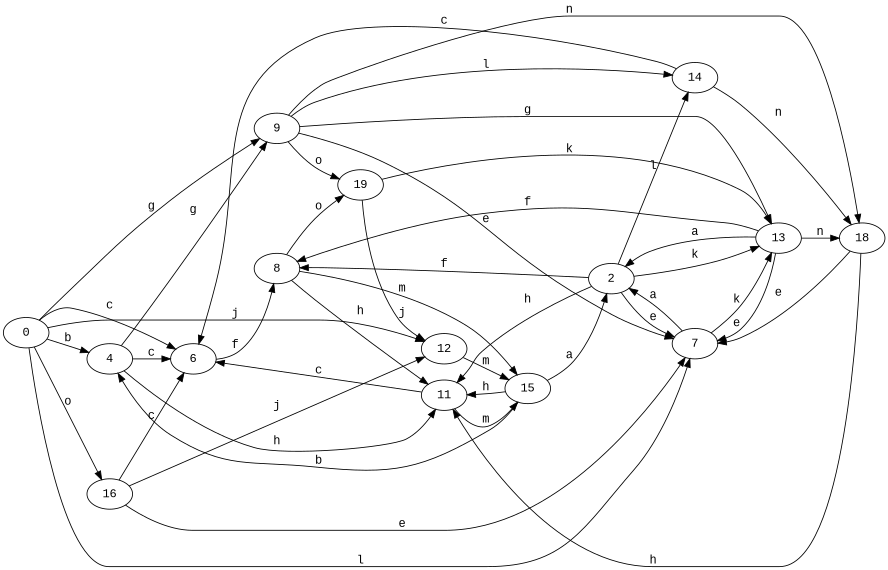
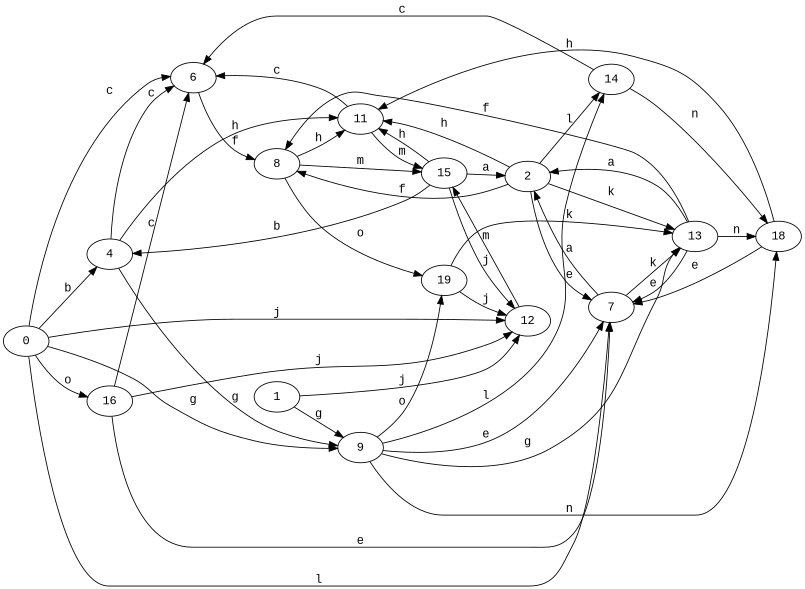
none -> (473, 249)
none -> (277, 397)
